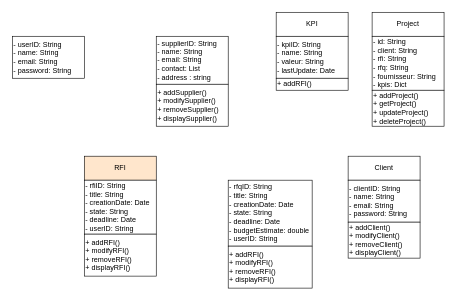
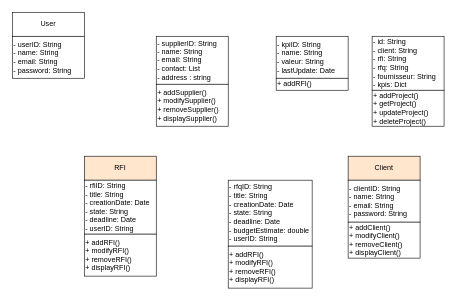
none -> (48, 24)
(312, 24) -> none
(408, 24) -> none
(384, 168) -> (384, 168)
